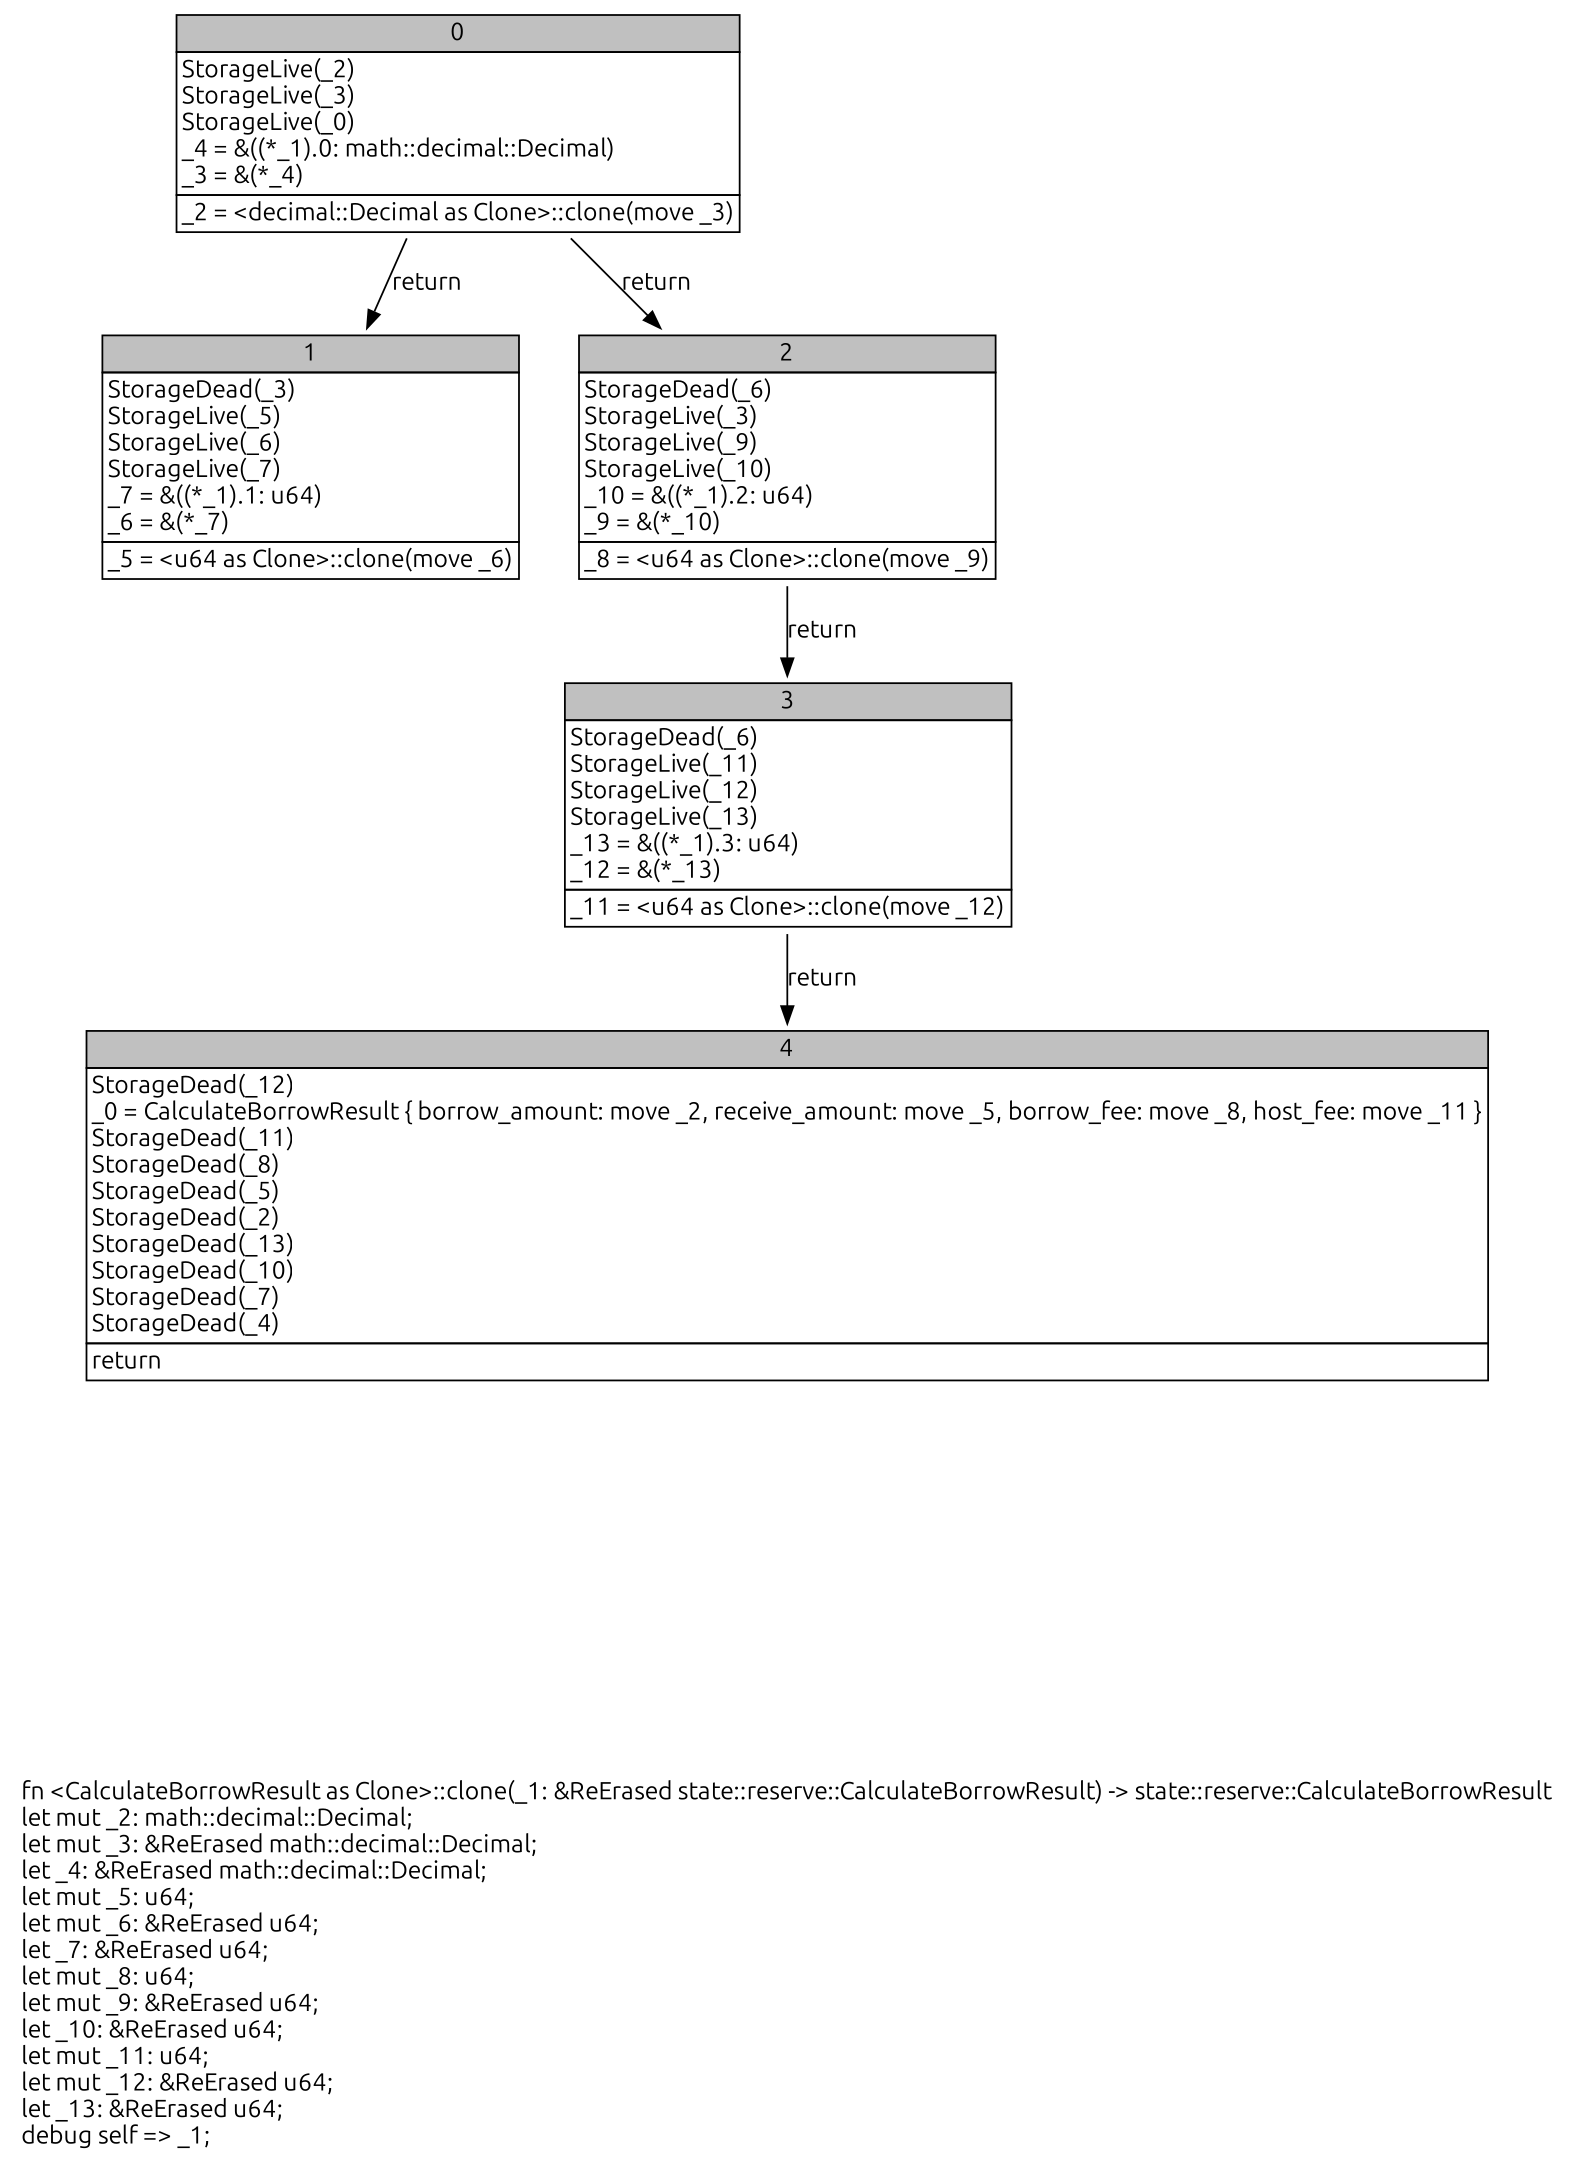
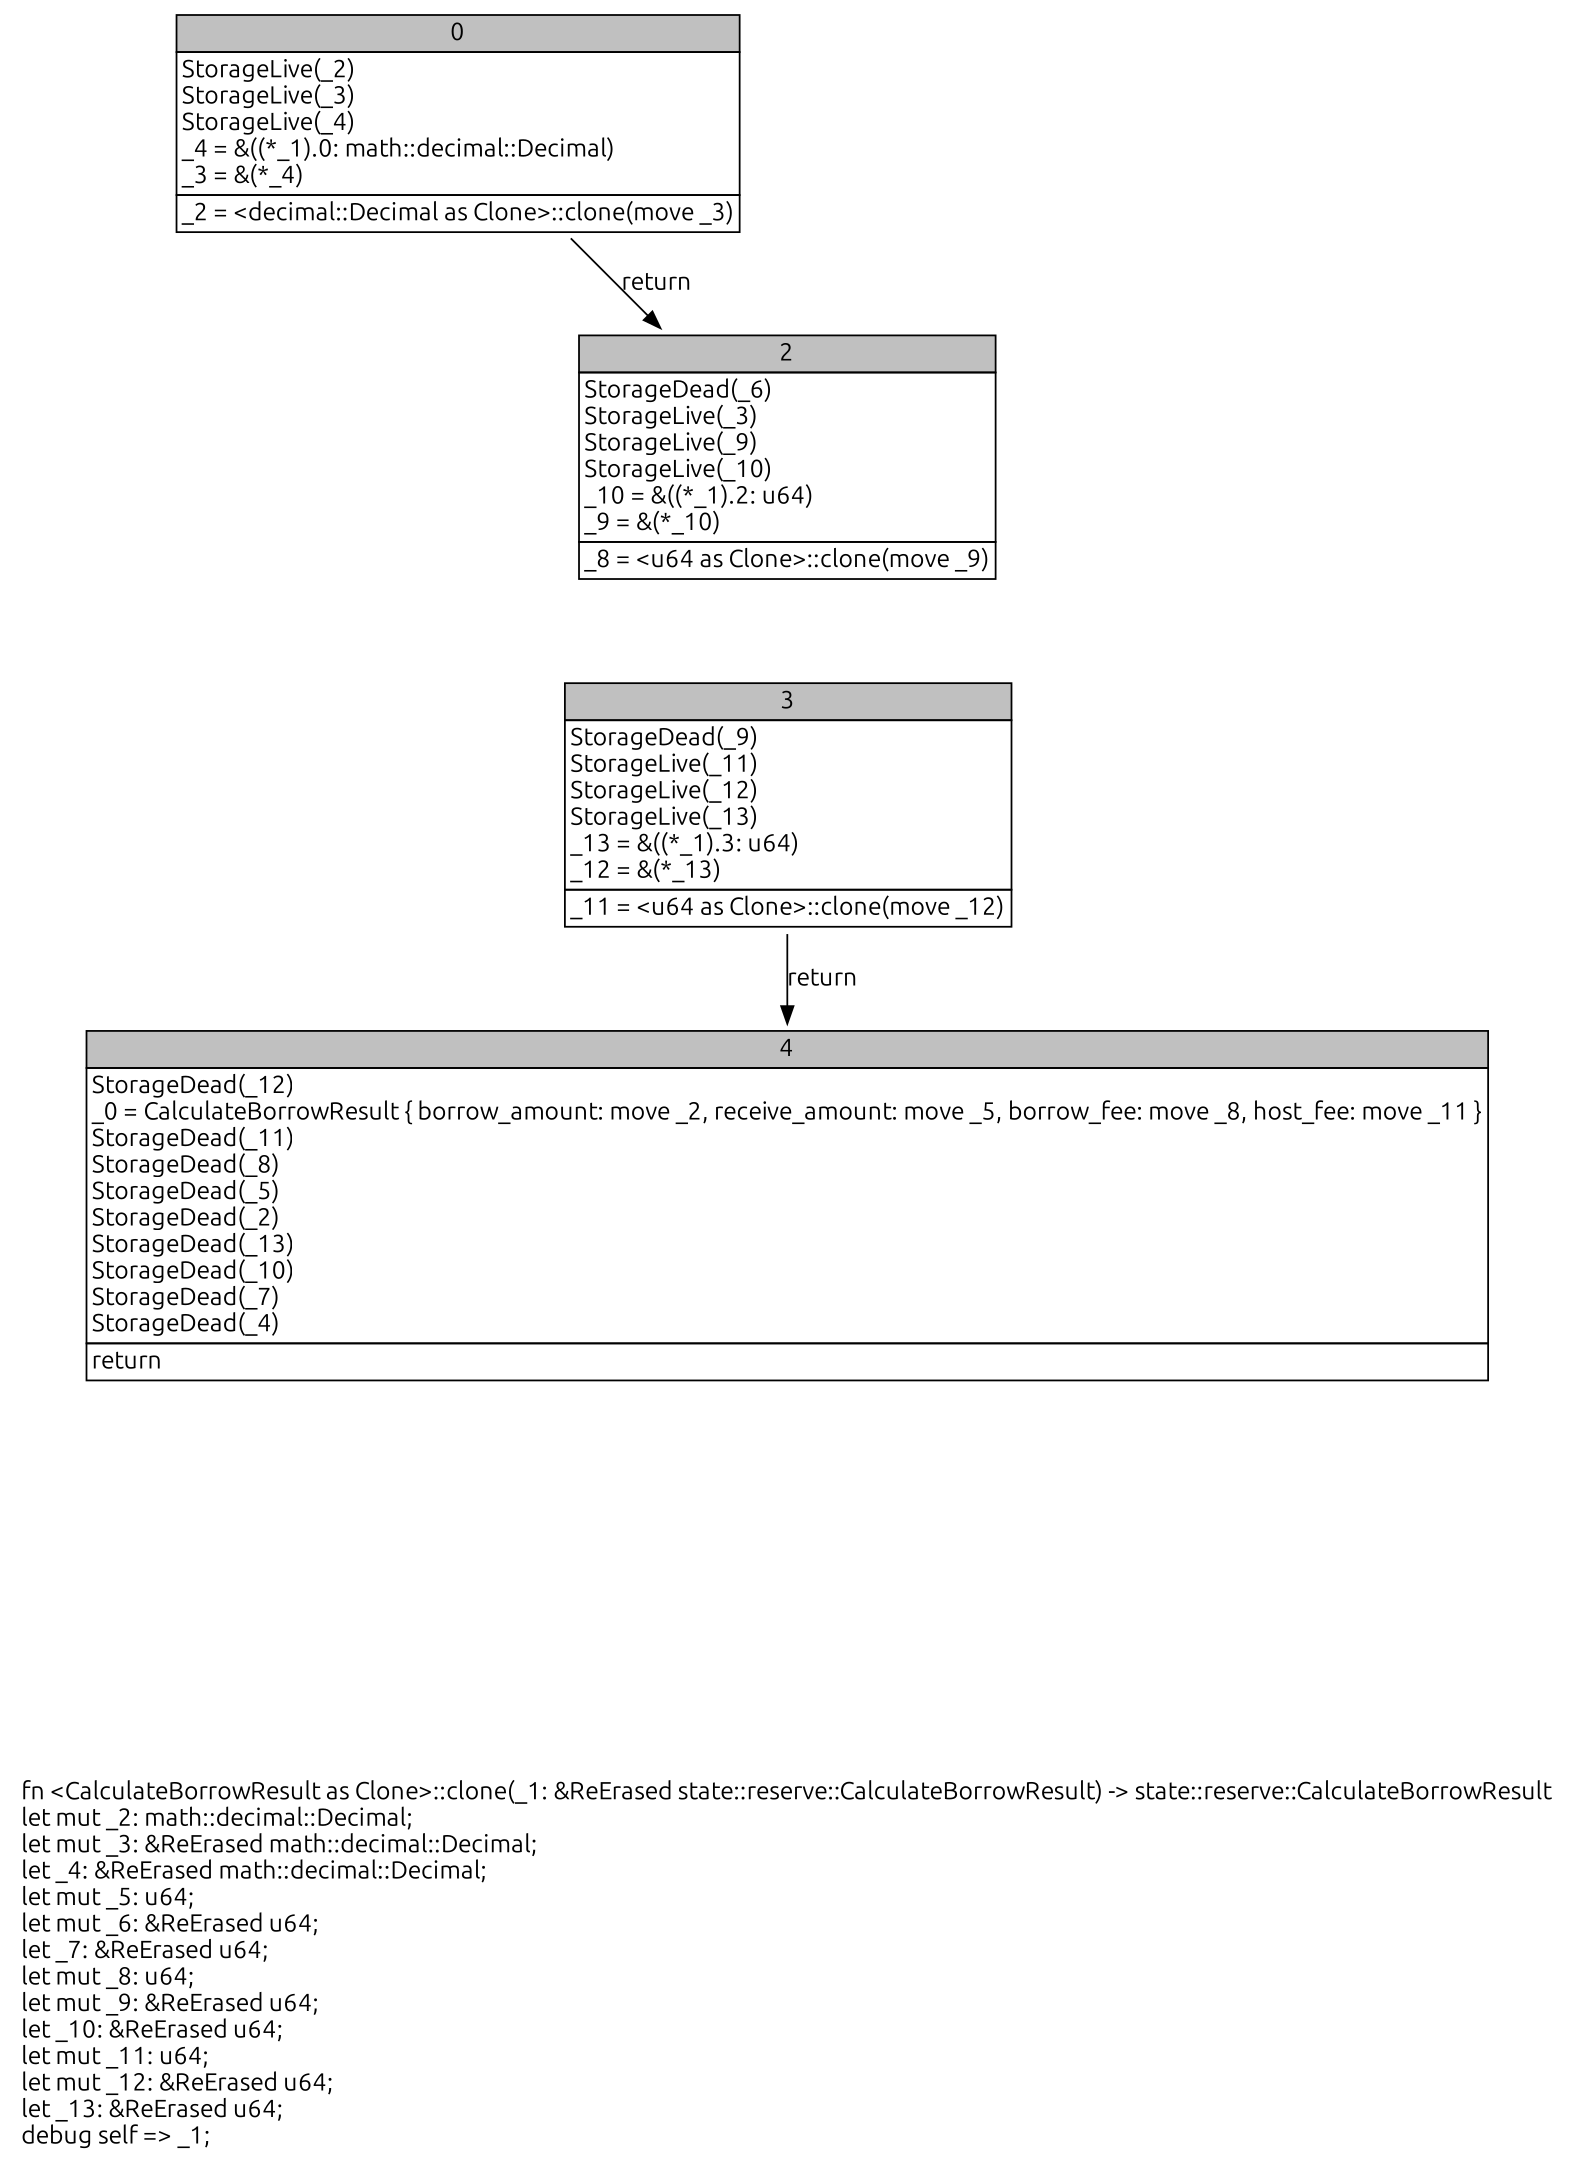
(269, 123) -> (269, 123)
(311, 457) -> none
(787, 622) -> none
(665, 738) -> (665, 738)
